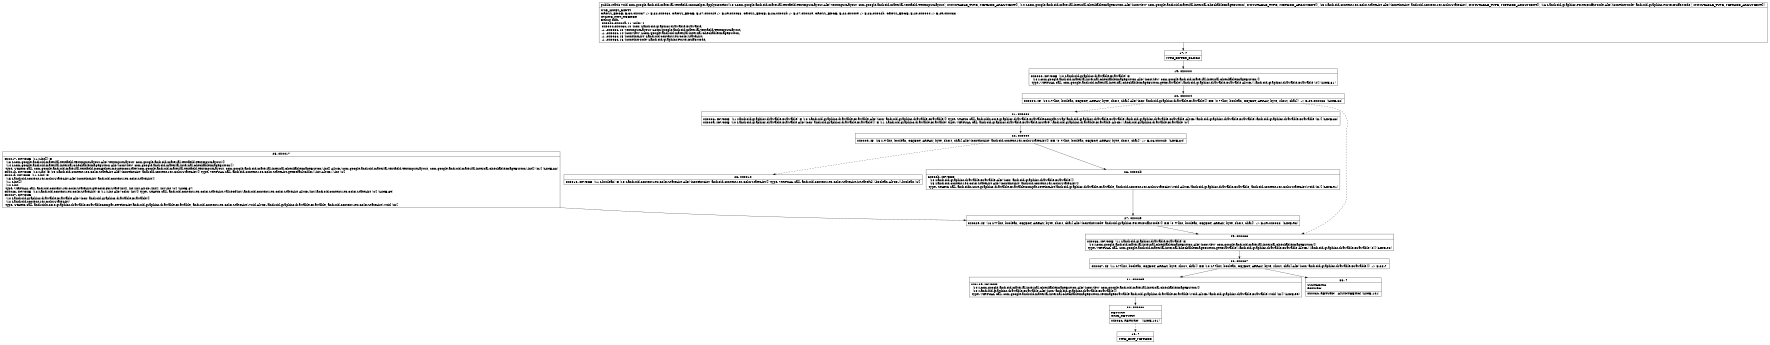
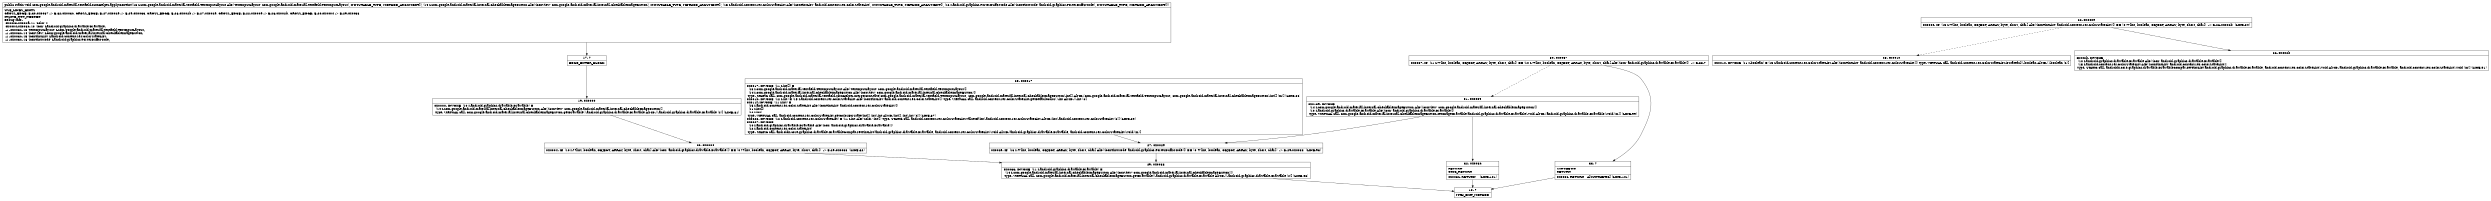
(1183, 58) -> (587, 63)
(1021, 118) -> none
(1346, 163) -> (902, 158)
(27, 175) -> (770, 103)
none -> (1524, 183)
(1133, 202) -> (1324, 132)
(1239, 254) -> (1363, 185)
(1200, 273) -> (1521, 81)
(1135, 327) -> (1473, 183)
